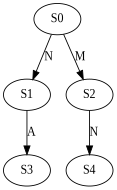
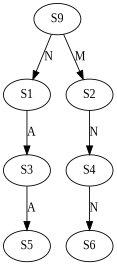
(57, 19) -> (57, 19)
none -> (27, 246)
none -> (90, 246)
